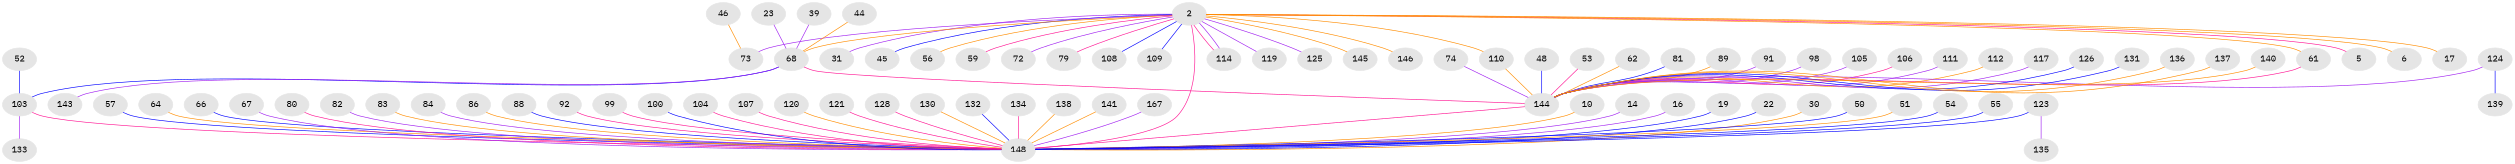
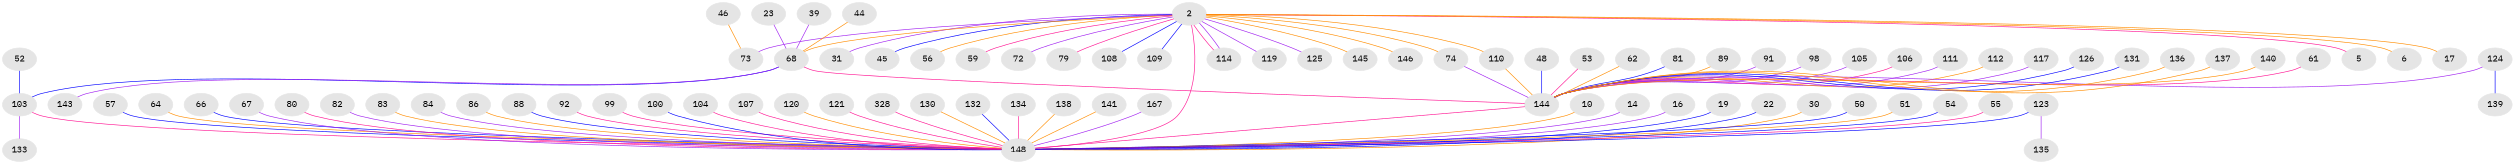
(1754, 22) -> (1323, 26)
(882, 105) -> (882, 105)
(1510, 141) -> (1510, 141)
